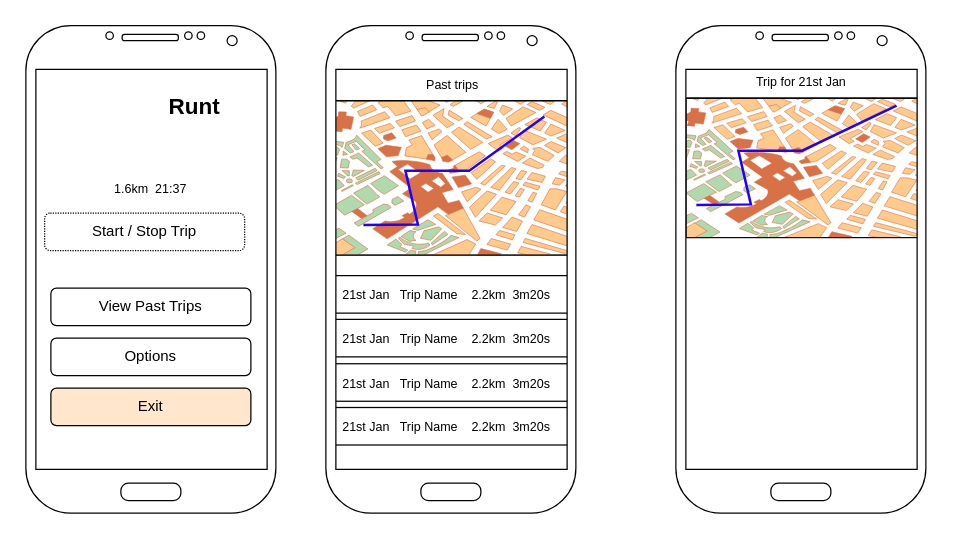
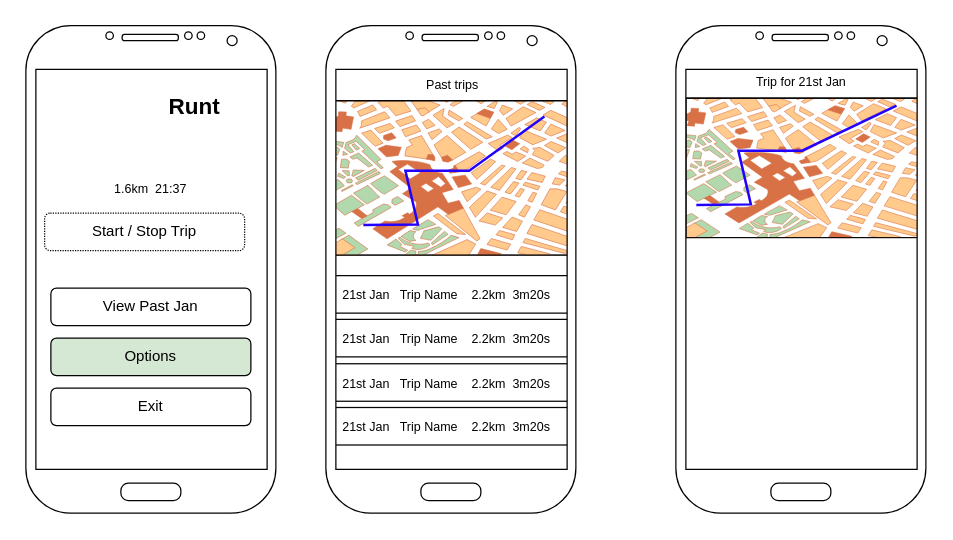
(151, 307) -> (151, 307)
(151, 357) -> (151, 357)
(151, 407) -> (151, 407)
